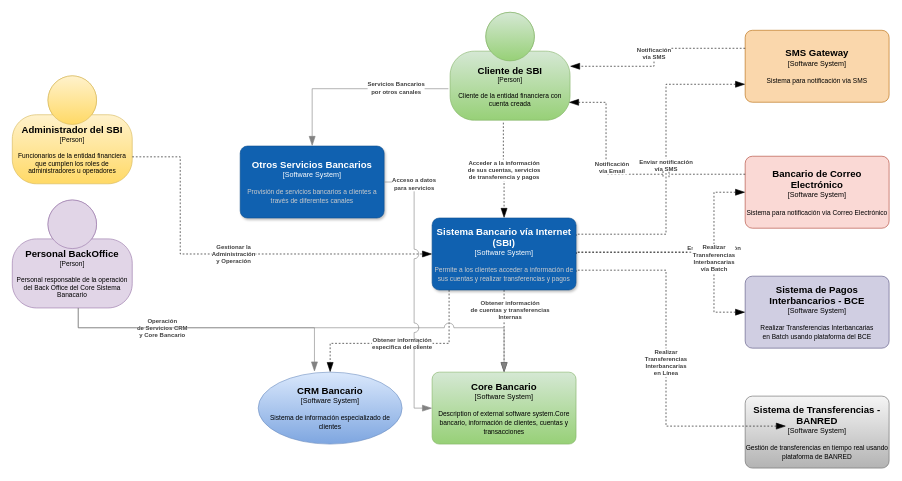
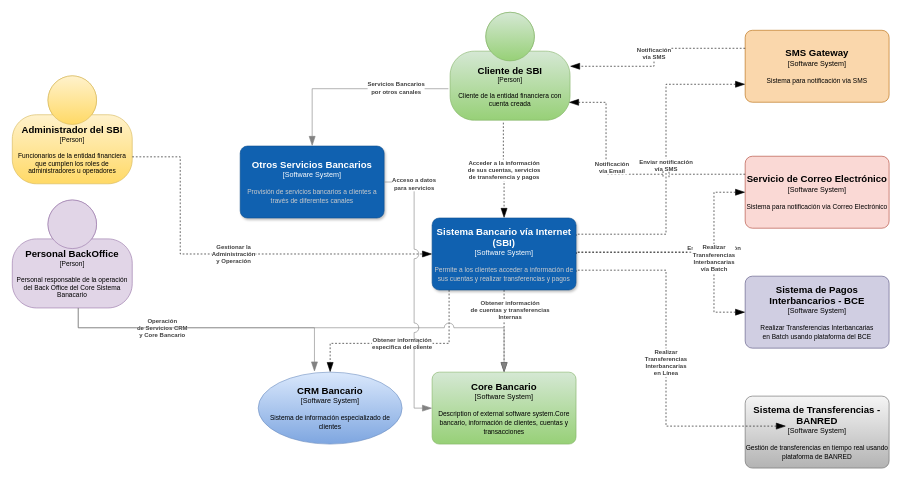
(818, 192) -> (818, 192)
